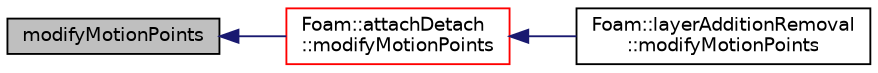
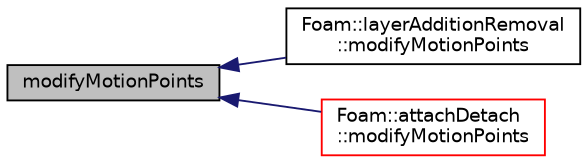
(552, 36) -> (262, 61)
